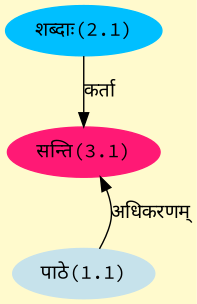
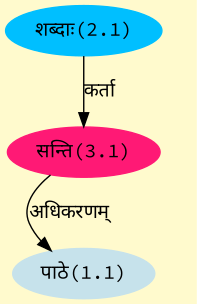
(111, 220) -> (28, 206)
